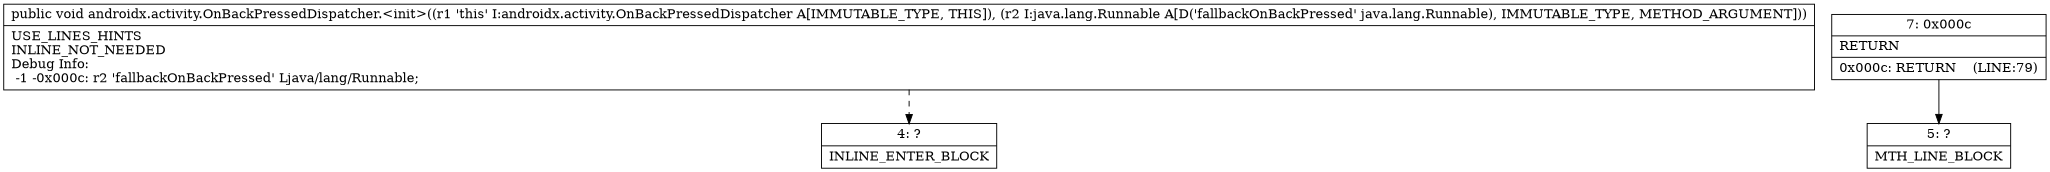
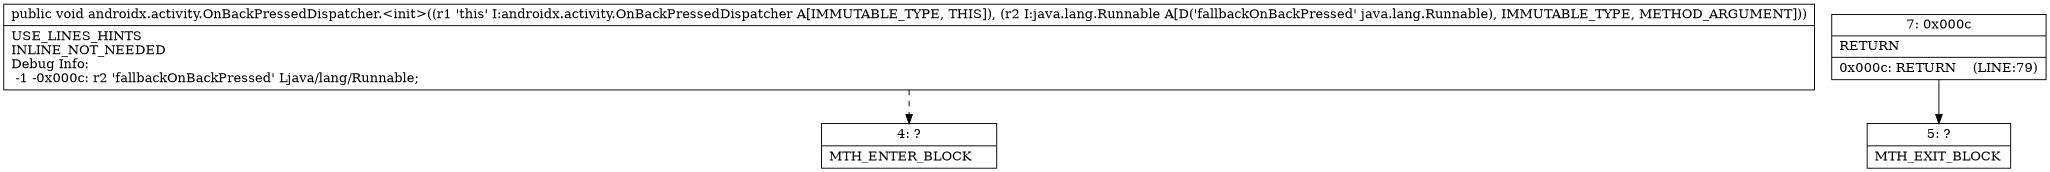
(909, 157) -> (901, 157)
(1939, 157) -> (1938, 157)
